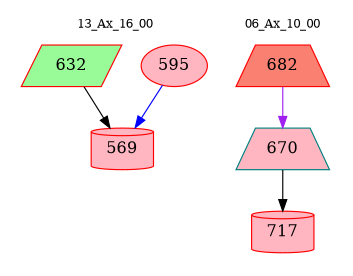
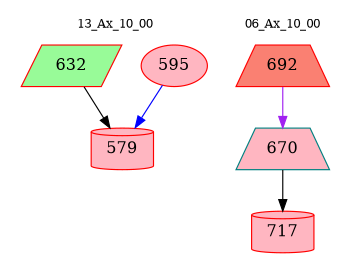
(115, 25) -> (115, 25)
(283, 66) -> (283, 66)
(122, 149) -> (122, 149)
